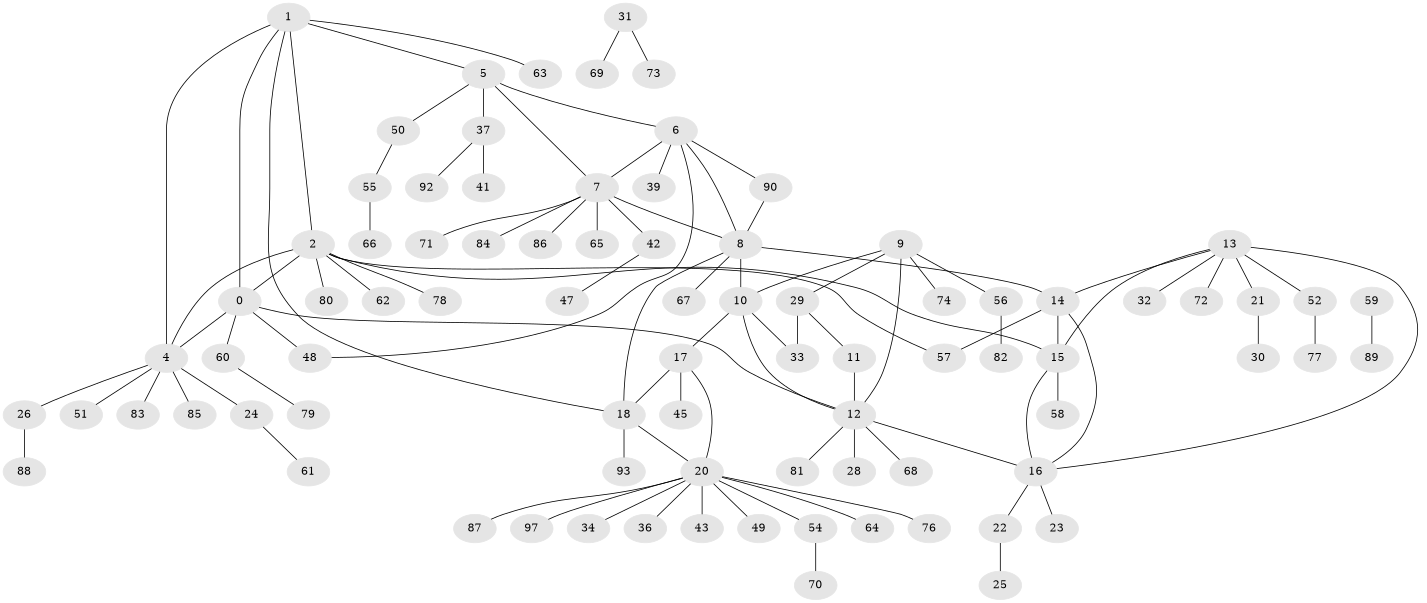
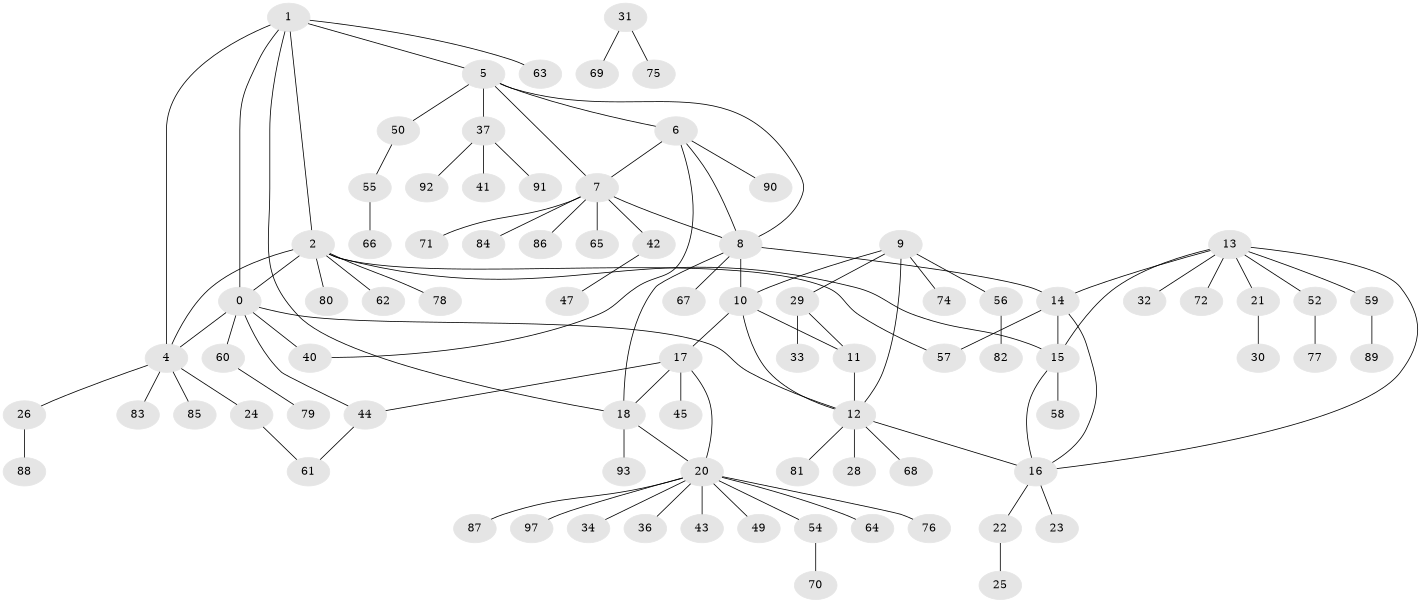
(654, 74) -> (654, 74)
none -> (540, 188)
(654, 188) -> none
(756, 216) -> (704, 105)
none -> (1302, 271)
(769, 330) -> (792, 327)
(310, 358) -> (310, 358)
(81, 415) -> none
none -> (365, 415)
